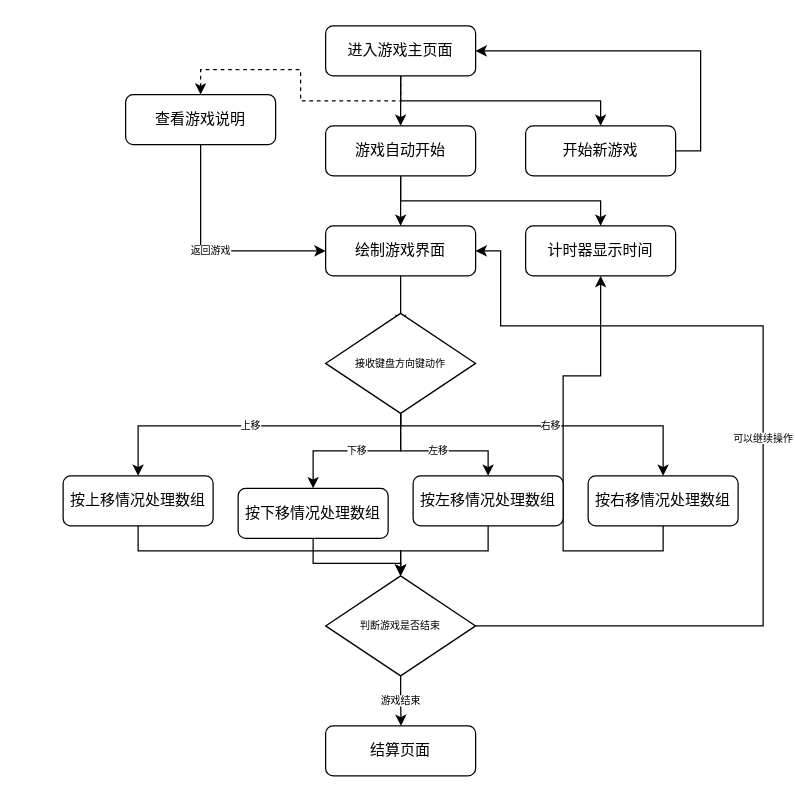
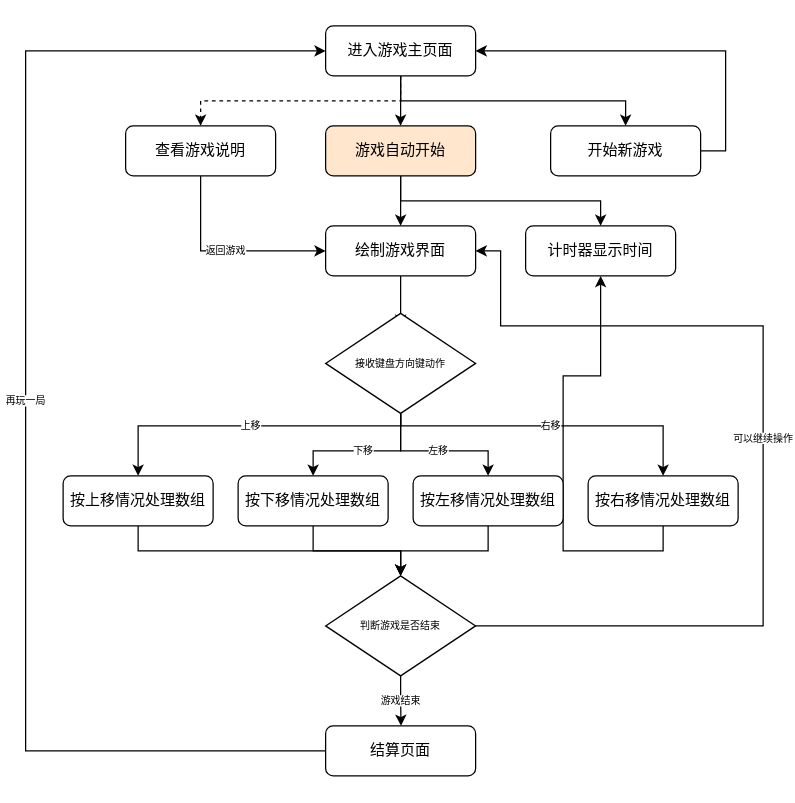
(201, 119) -> (201, 151)
(401, 151) -> (401, 151)
(601, 151) -> (626, 151)
none -> (26, 405)
(313, 513) -> (313, 501)
